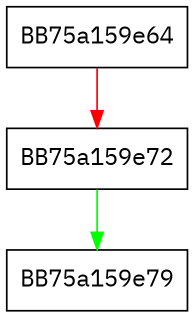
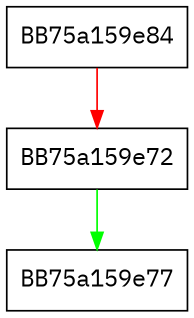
(97, 37) -> (97, 37)
(97, 280) -> (97, 280)
